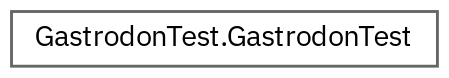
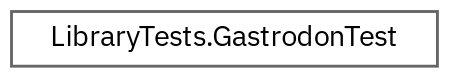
(224, 39) -> (224, 39)
